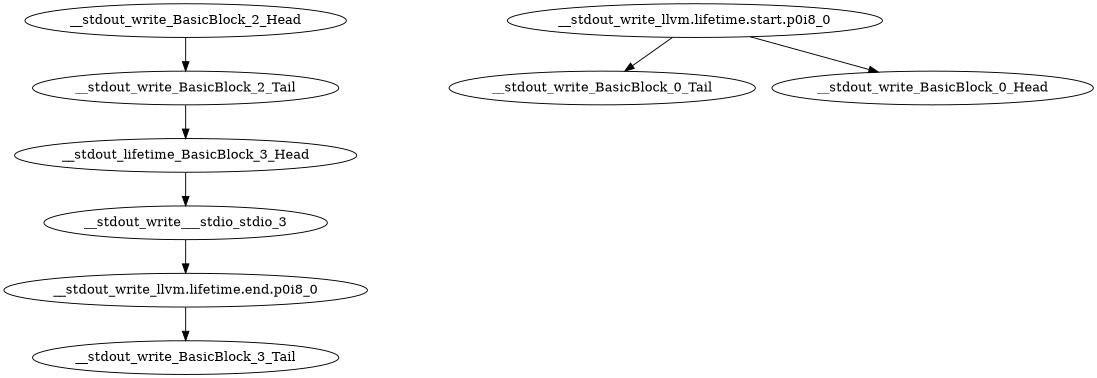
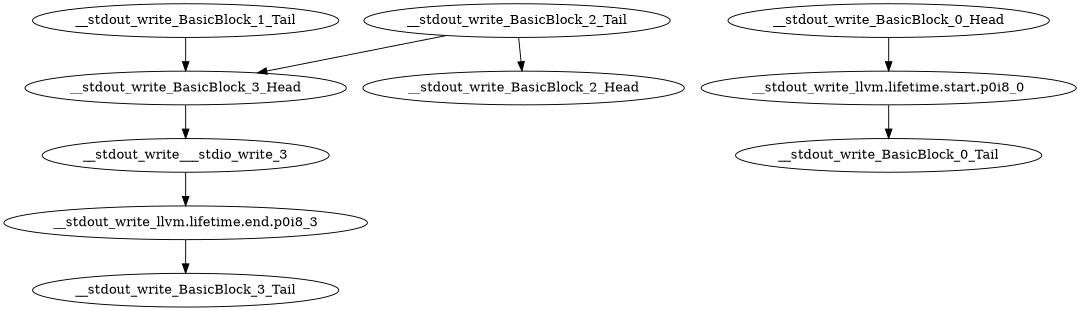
none -> (186, 21)
(186, 50) -> (520, 50)
(810, 53) -> (889, 50)
(186, 155) -> (186, 88)
(186, 223) -> (186, 155)
(186, 290) -> (186, 223)
